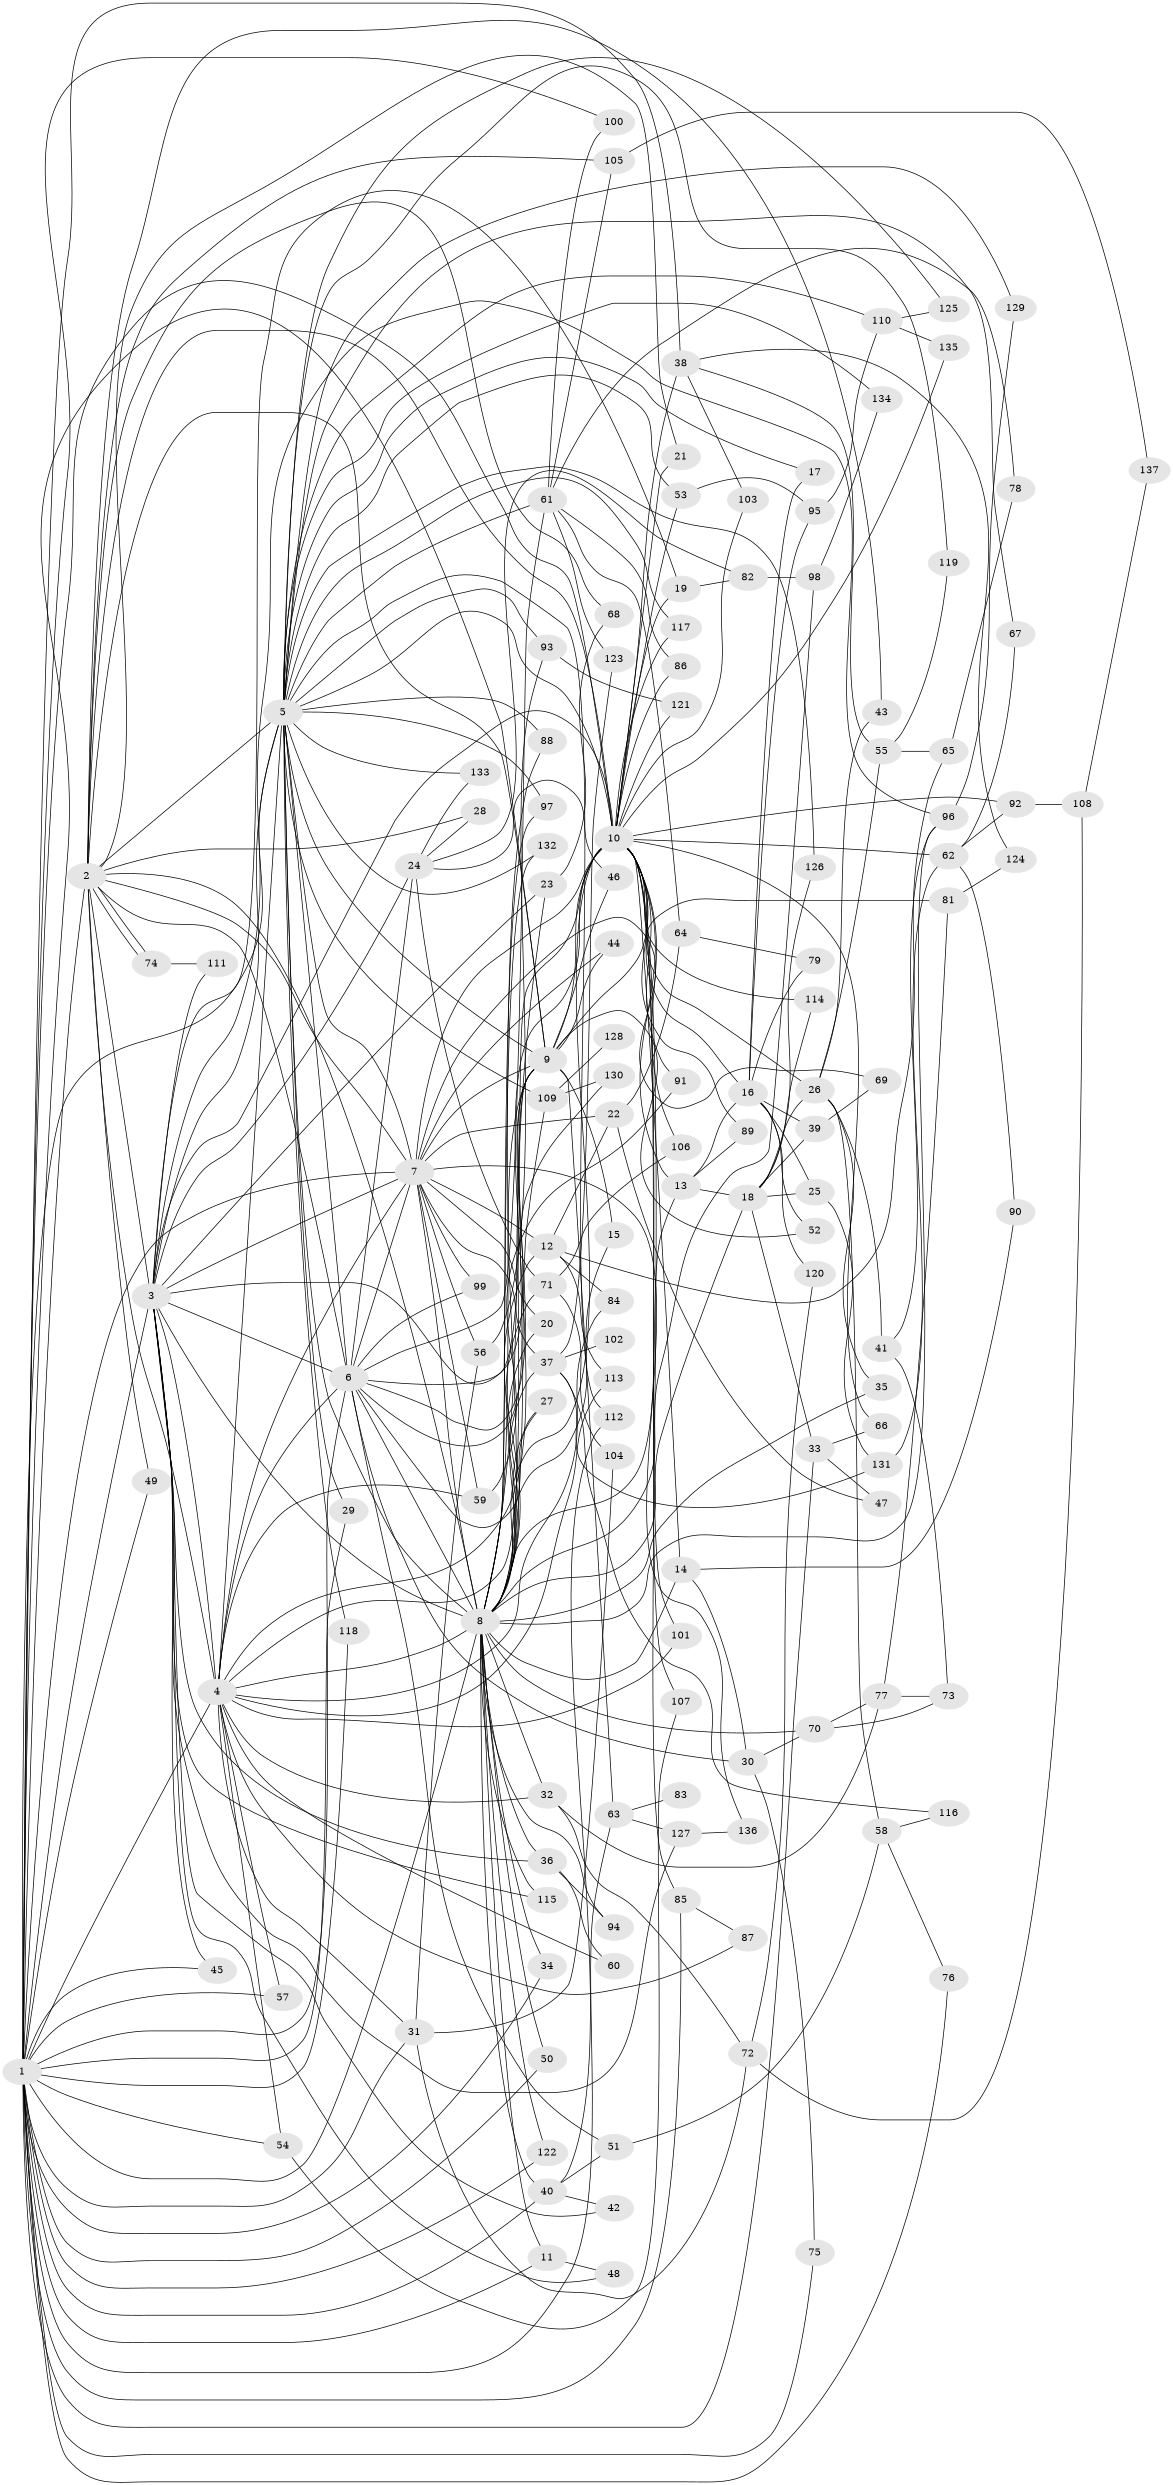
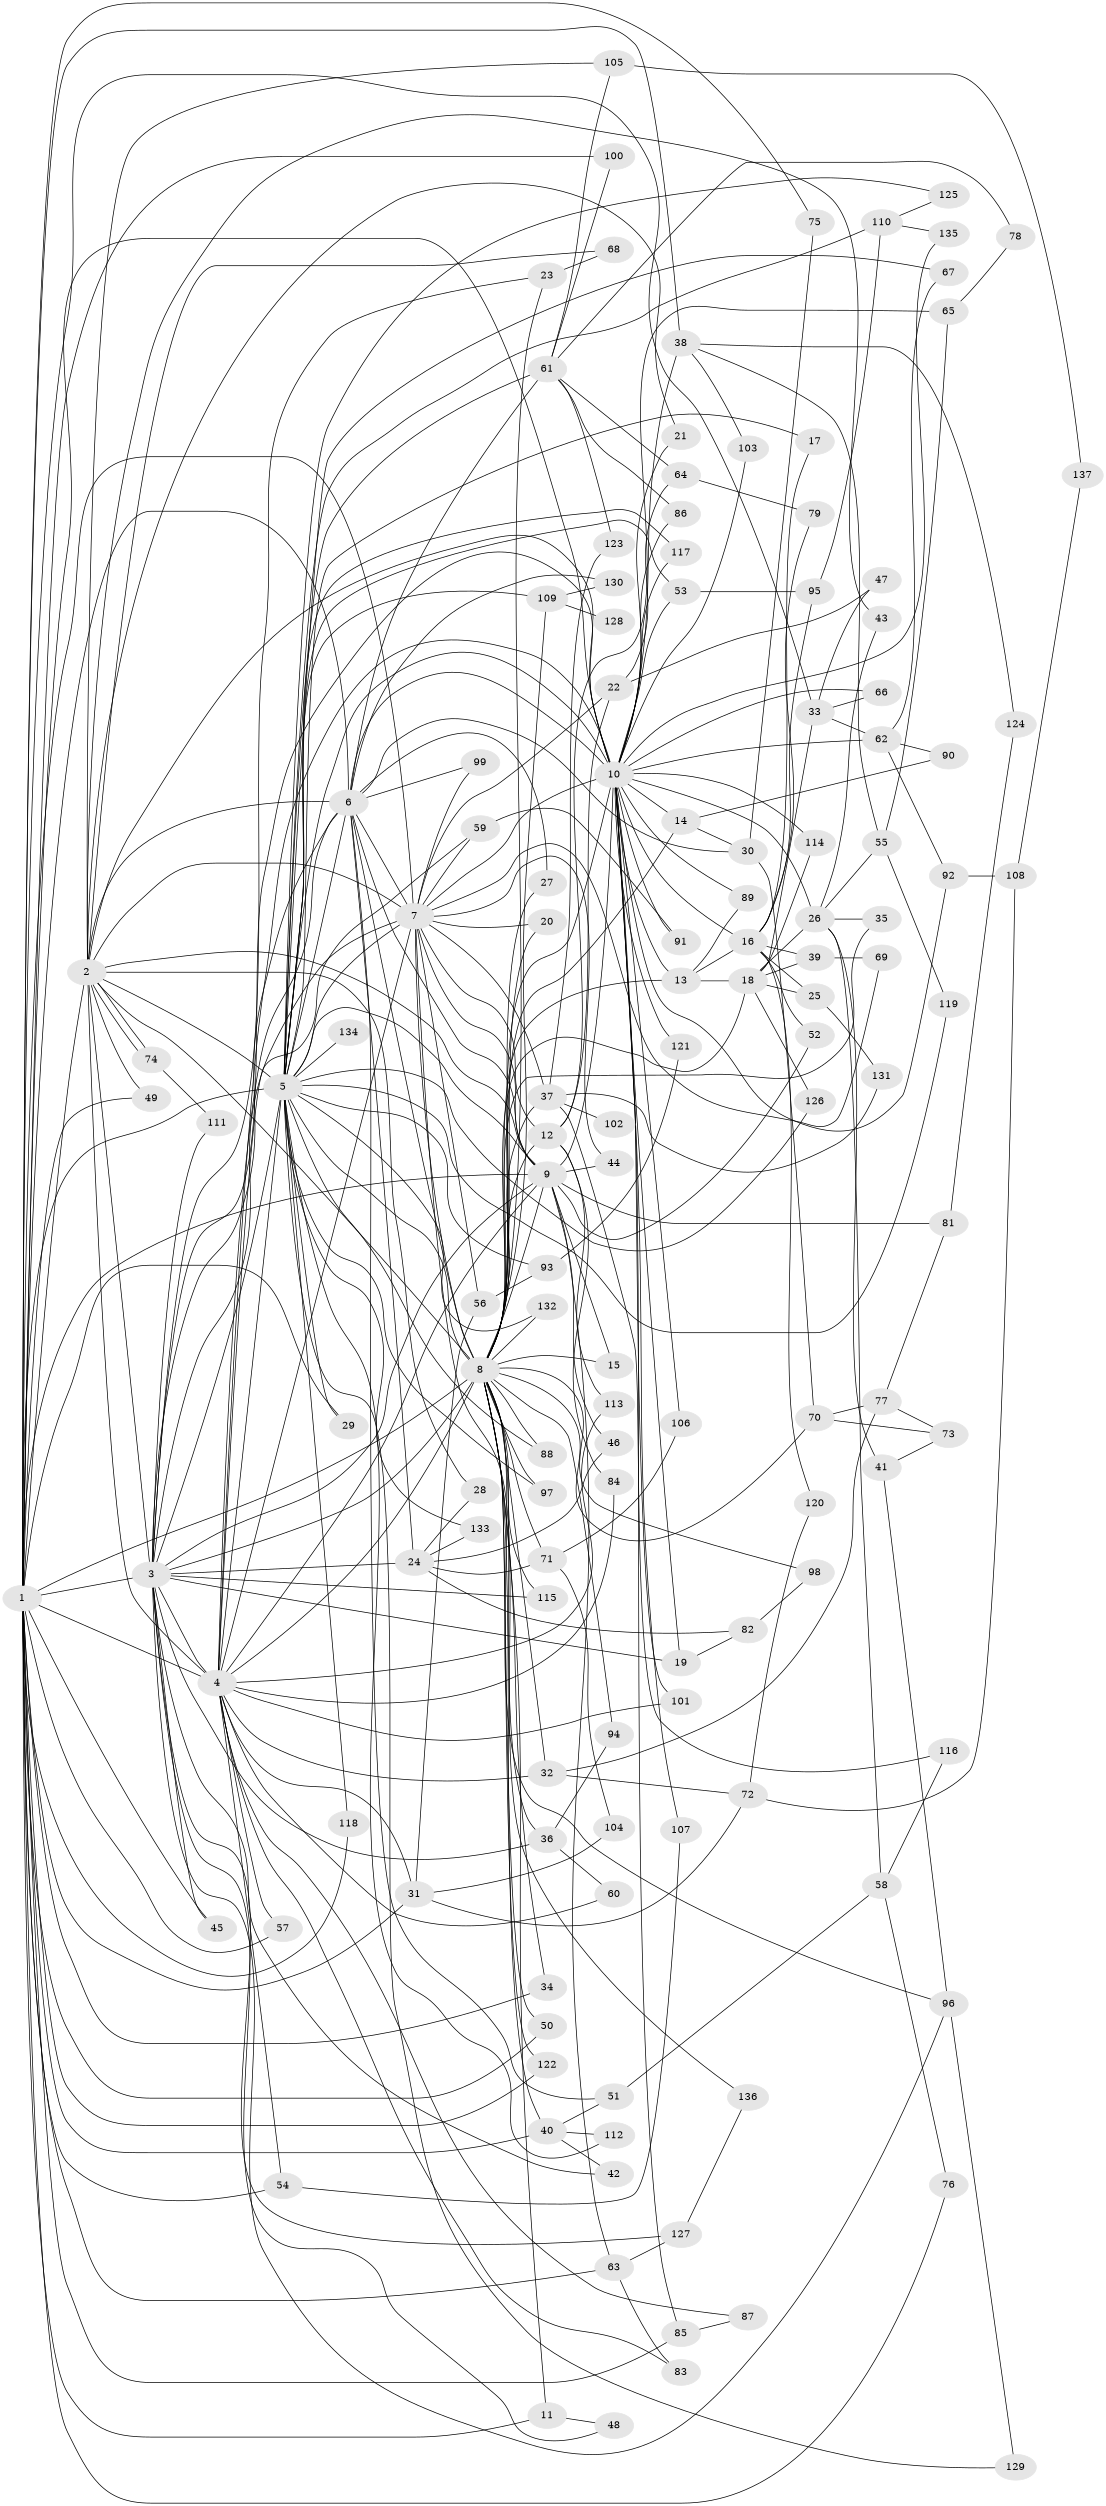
(855, 478) -> none
(918, 1161) -> (847, 725)
none -> (374, 2064)
